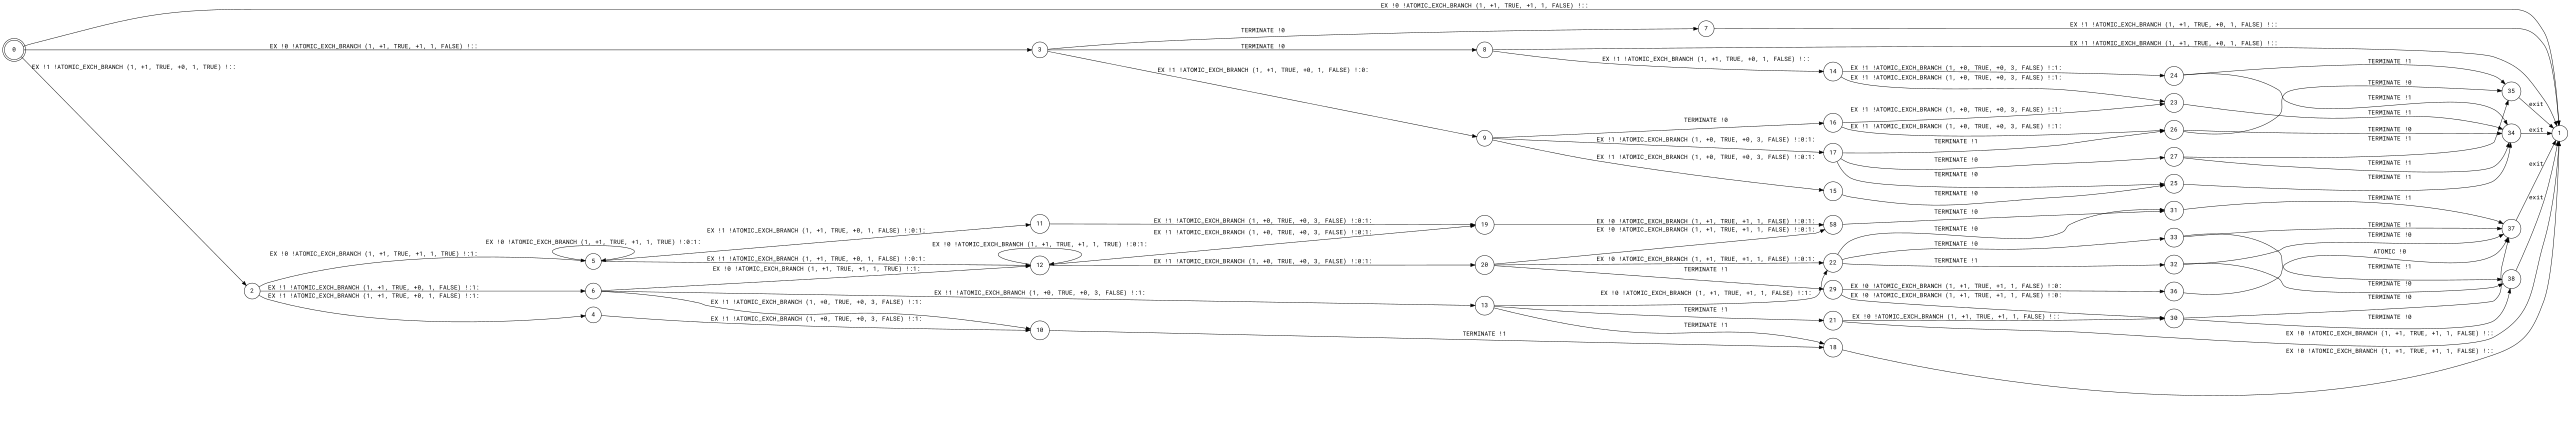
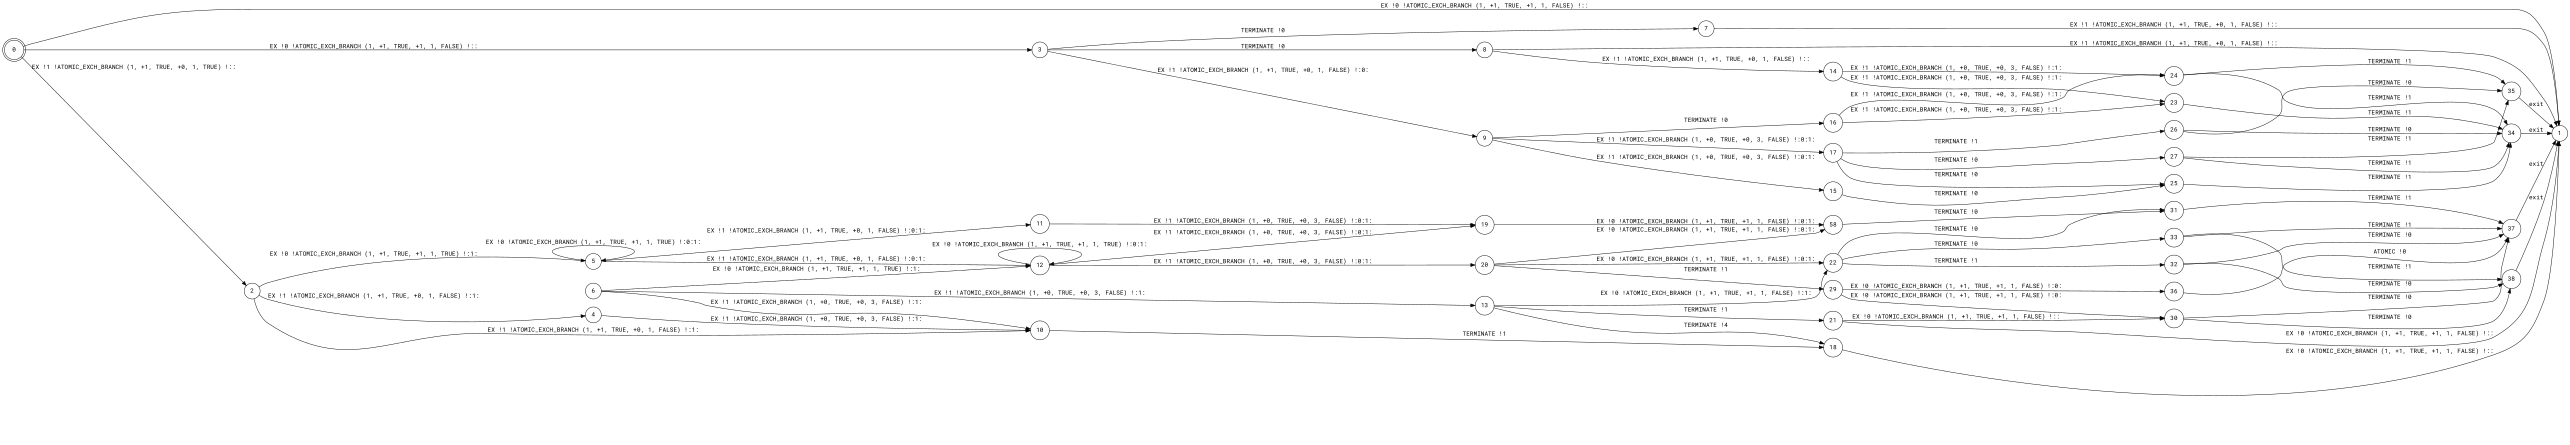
(2001, 136) -> (2001, 105)
(421, 291) -> (629, 335)
(1706, 325) -> (1706, 325)
